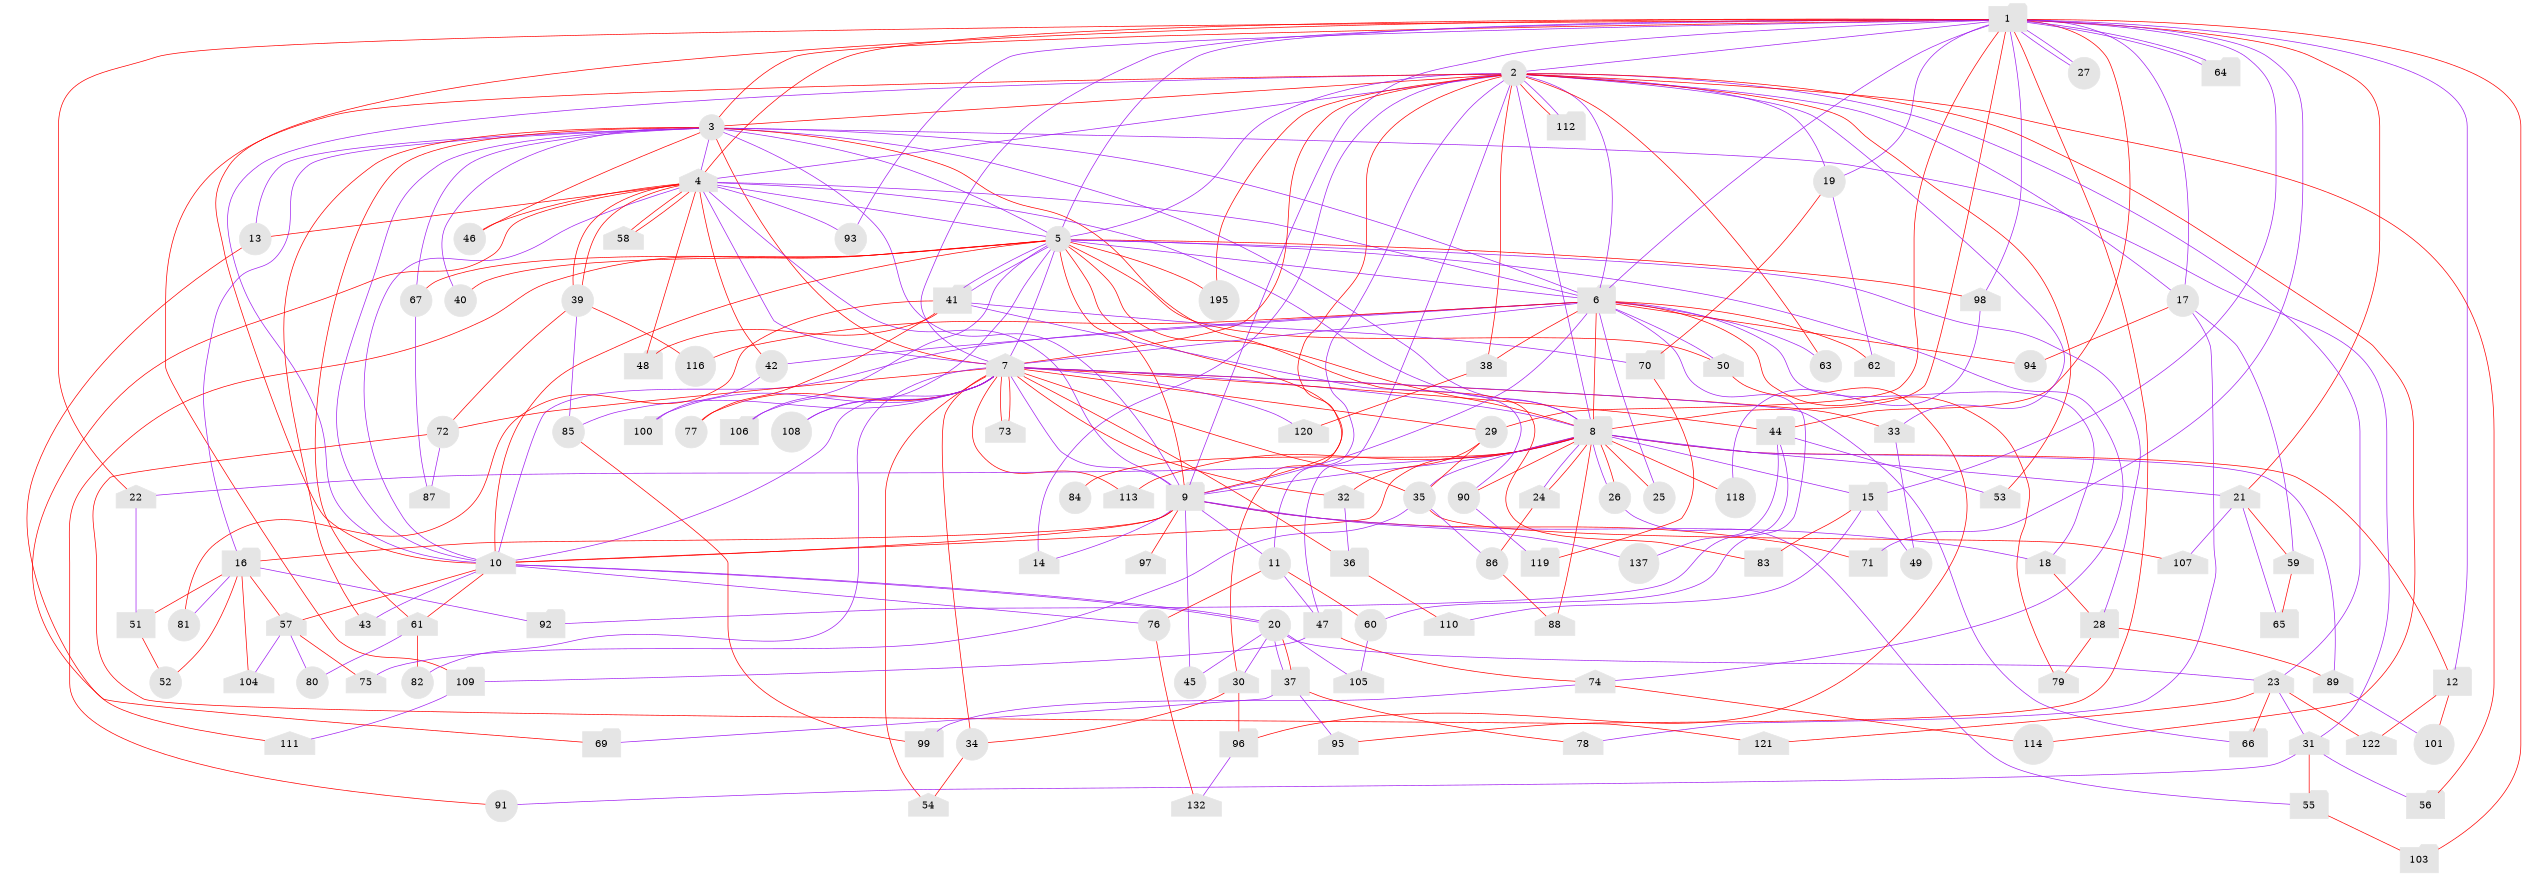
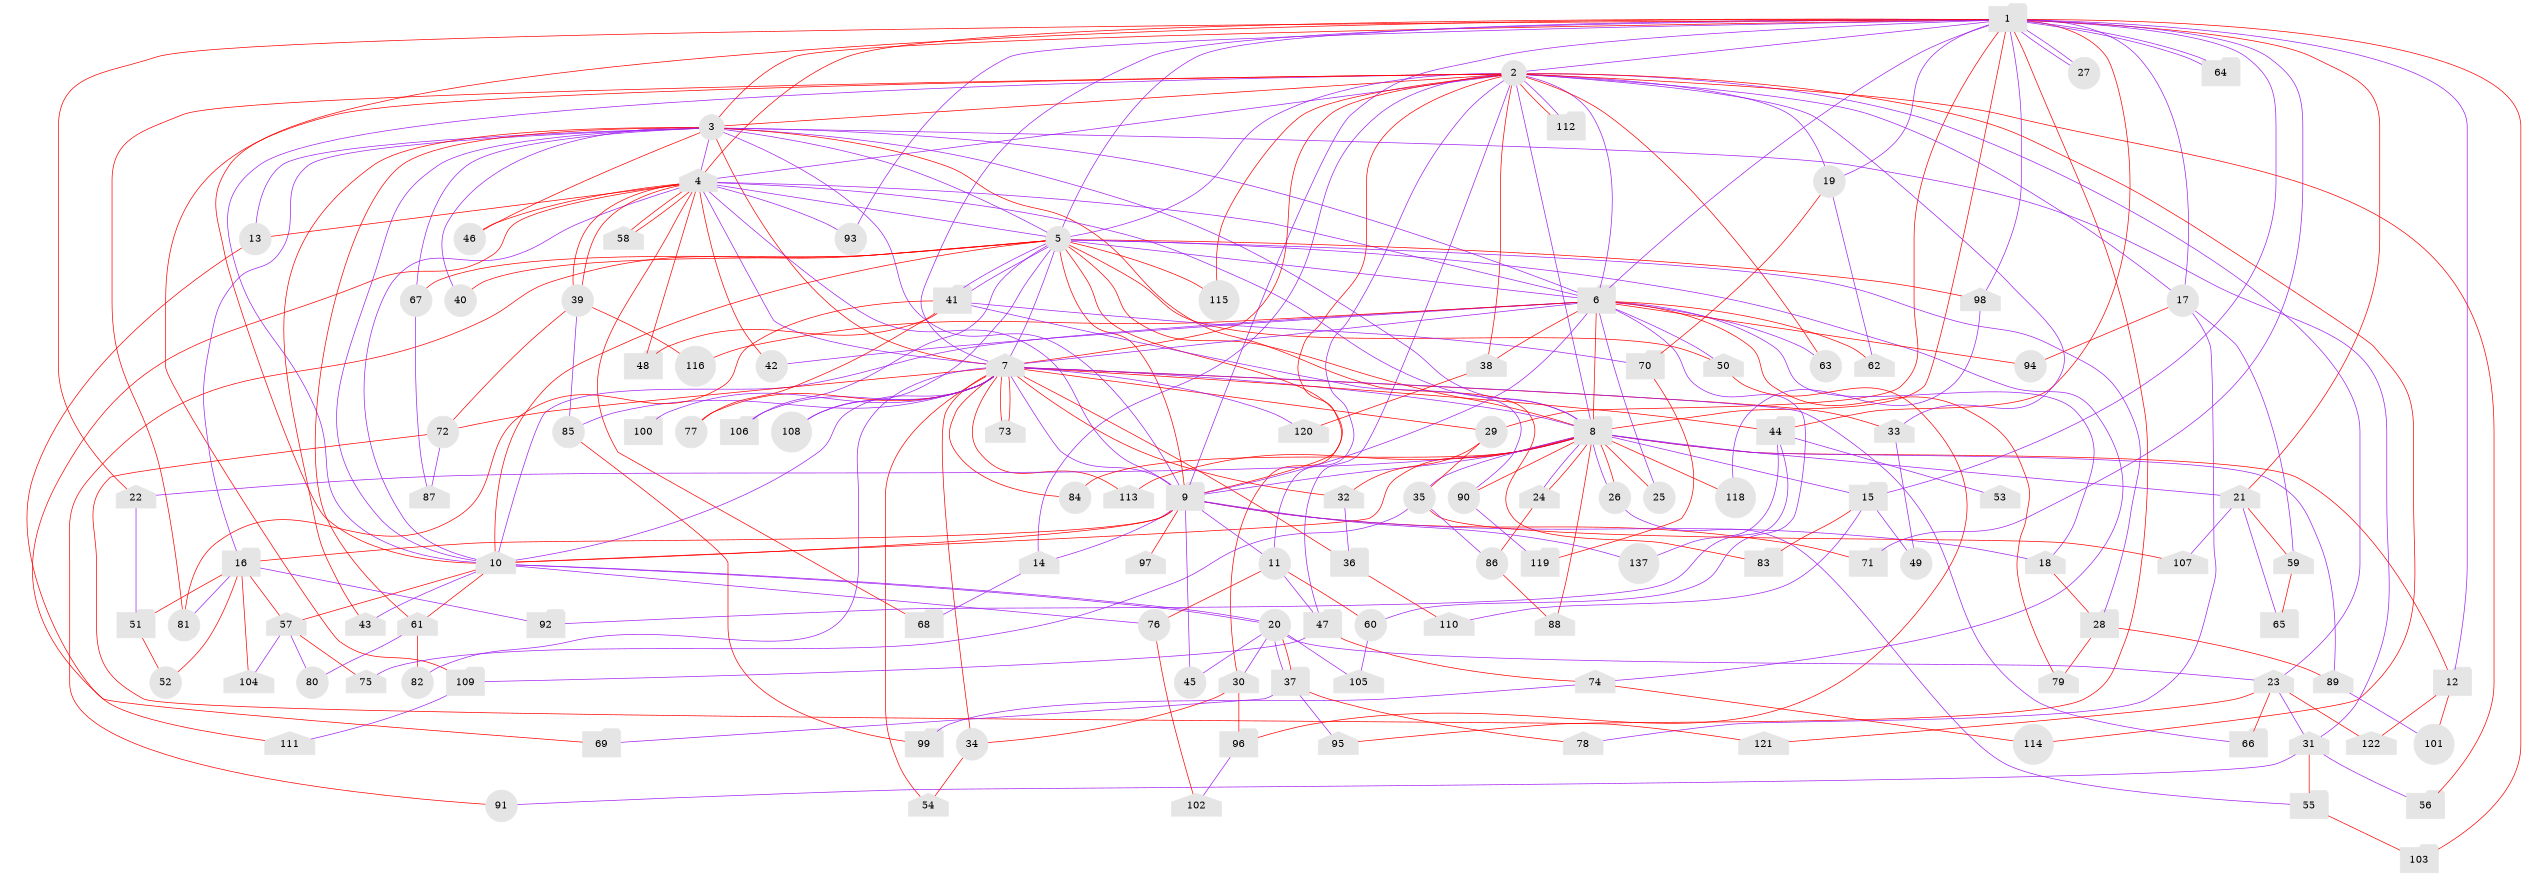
(1910, 169) -> (523, 93)
(1219, 301) -> (1219, 301)
(709, 399) -> none
(1214, 435) -> (963, 460)
none -> (924, 625)
(1196, 806) -> (1196, 806)
